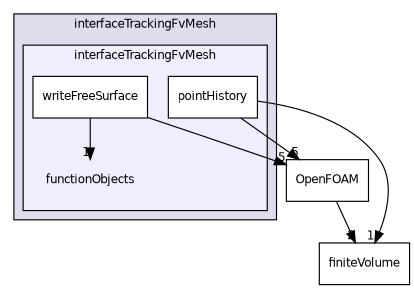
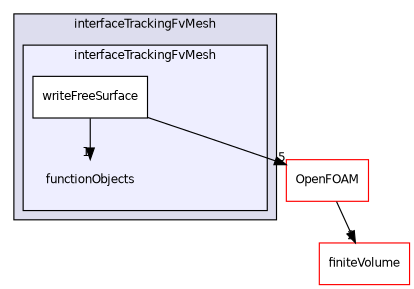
(213, 97) -> none
(327, 180) -> (327, 180)
(364, 264) -> (364, 264)
